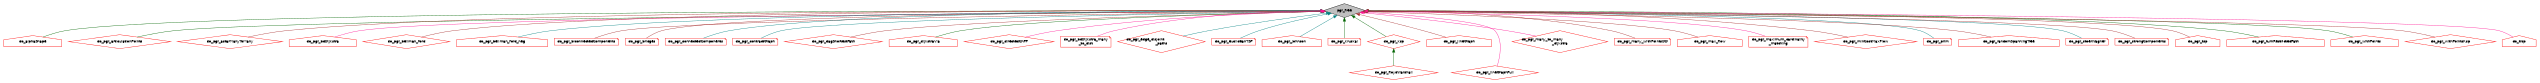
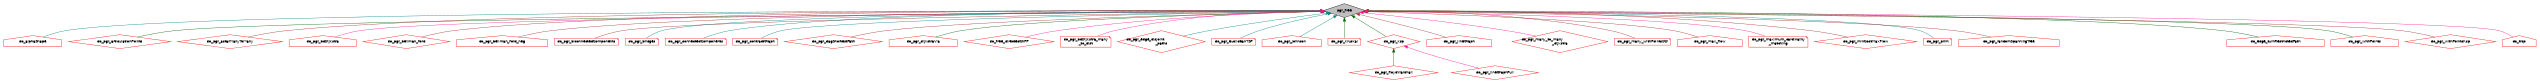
(649, 13) -> (649, 13)
(983, 14) -> (983, 14)
(738, 19) -> (738, 19)
(1449, 20) -> (1443, 59)
(1009, 42) -> (1009, 42)
(2087, 42) -> none
(2142, 42) -> none
(2198, 42) -> none
(2275, 42) -> (2275, 42)
